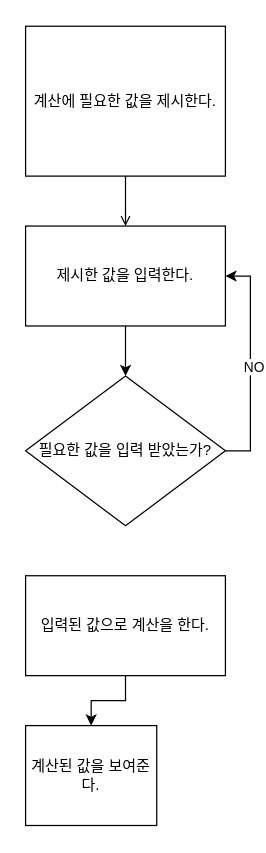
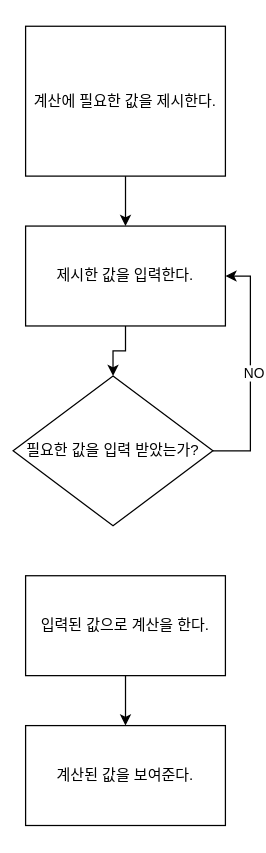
(126, 218) -> (126, 216)
(126, 451) -> (113, 451)
(91, 776) -> (126, 776)
